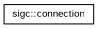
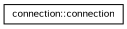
(49, 14) -> (64, 14)
